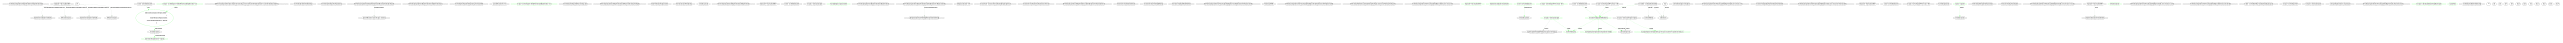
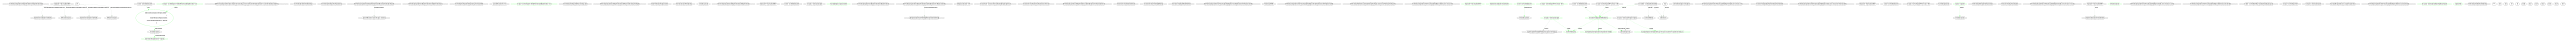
(2340, 4) -> (2343, 4)
